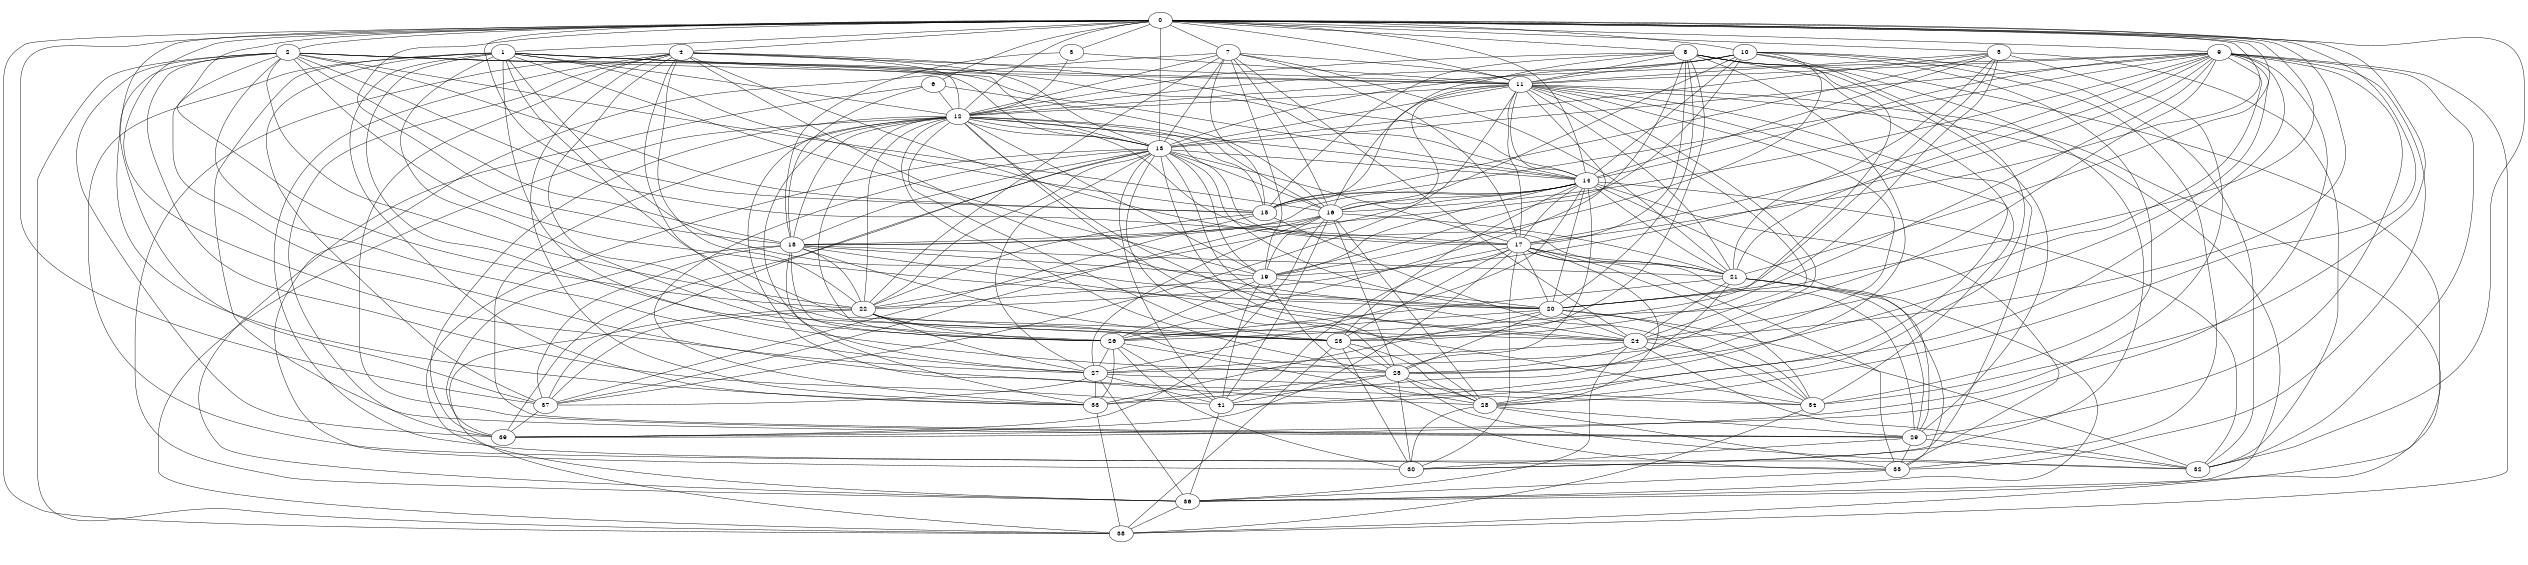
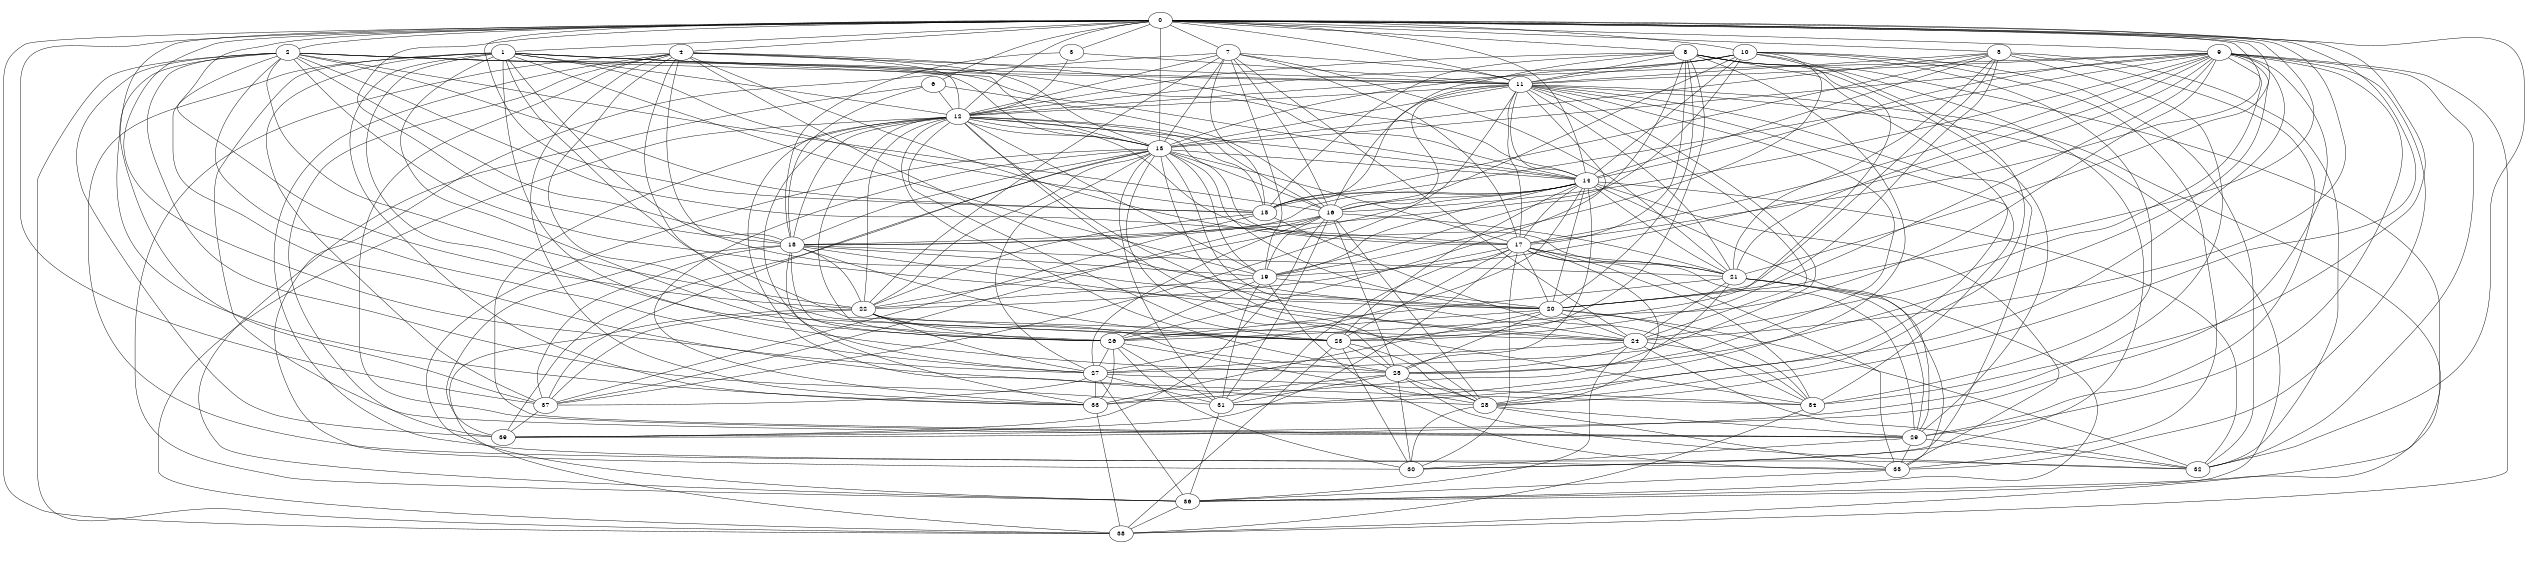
(599, 186) -> none
(706, 240) -> (675, 190)
none -> (2297, 262)
(1222, 405) -> (1222, 405)
